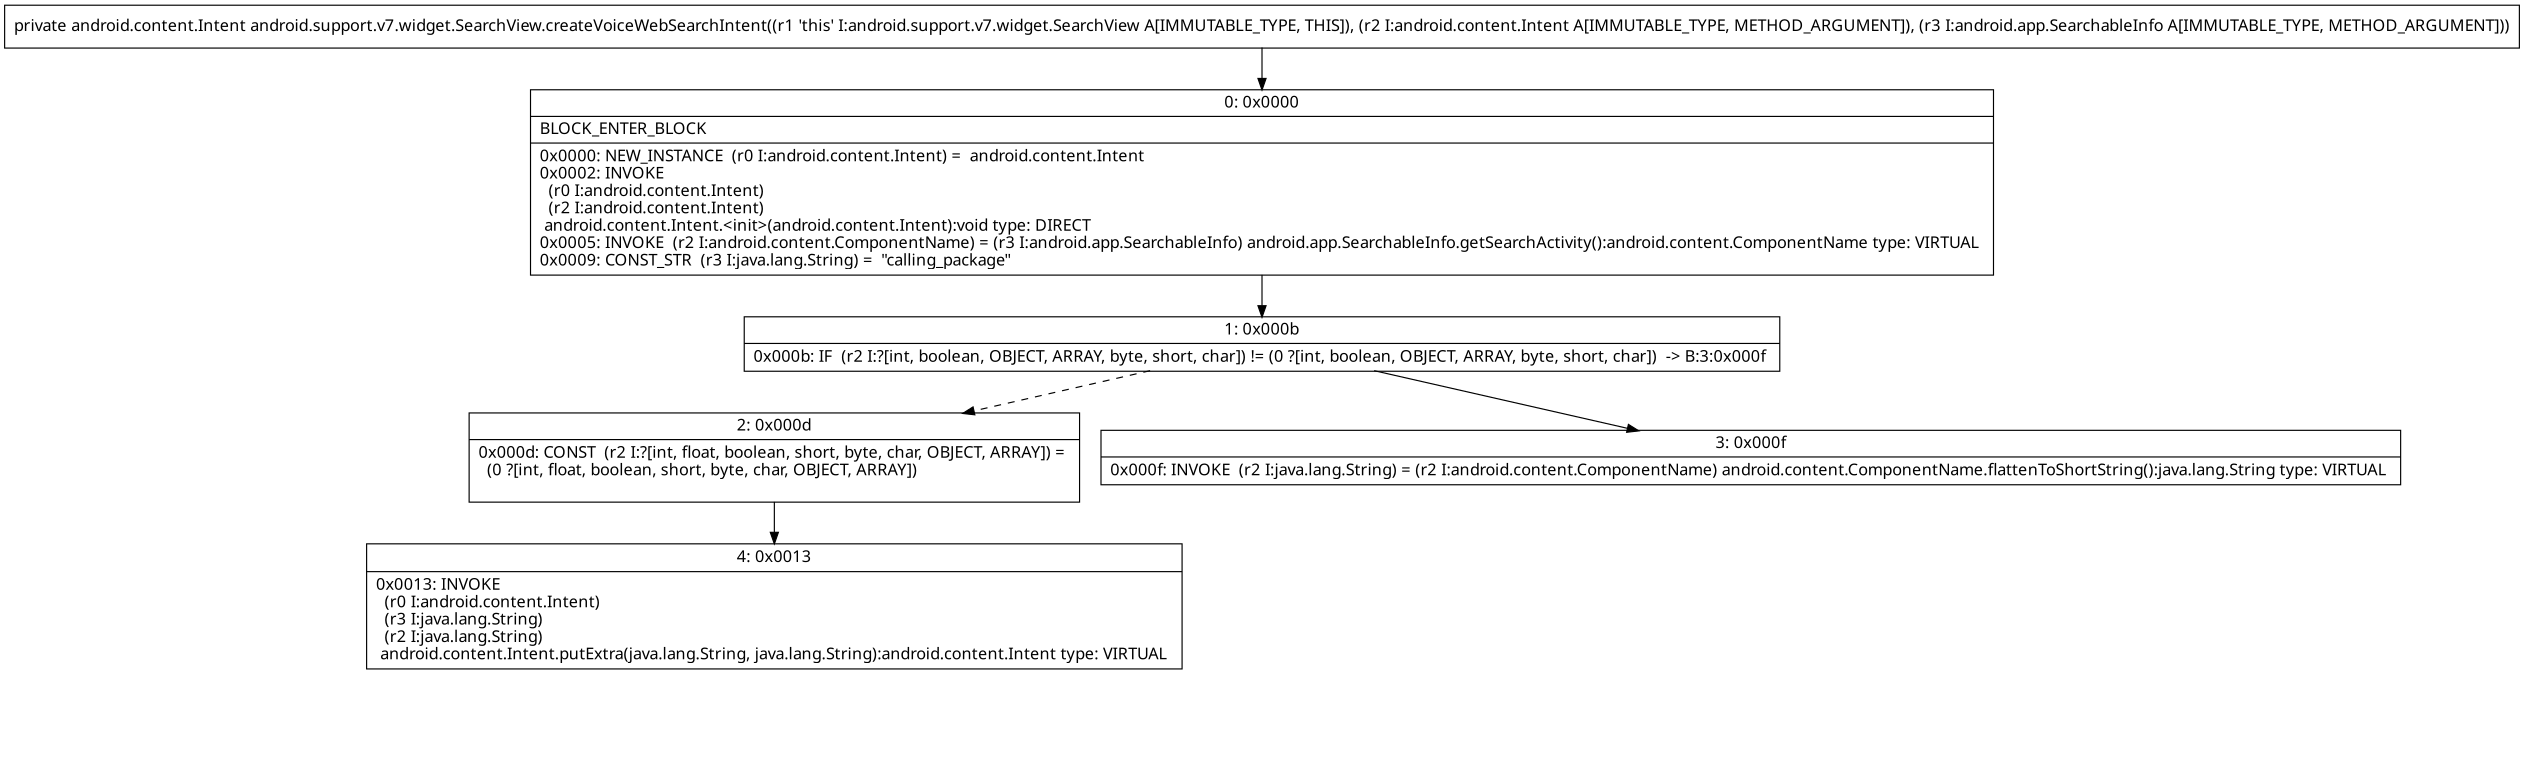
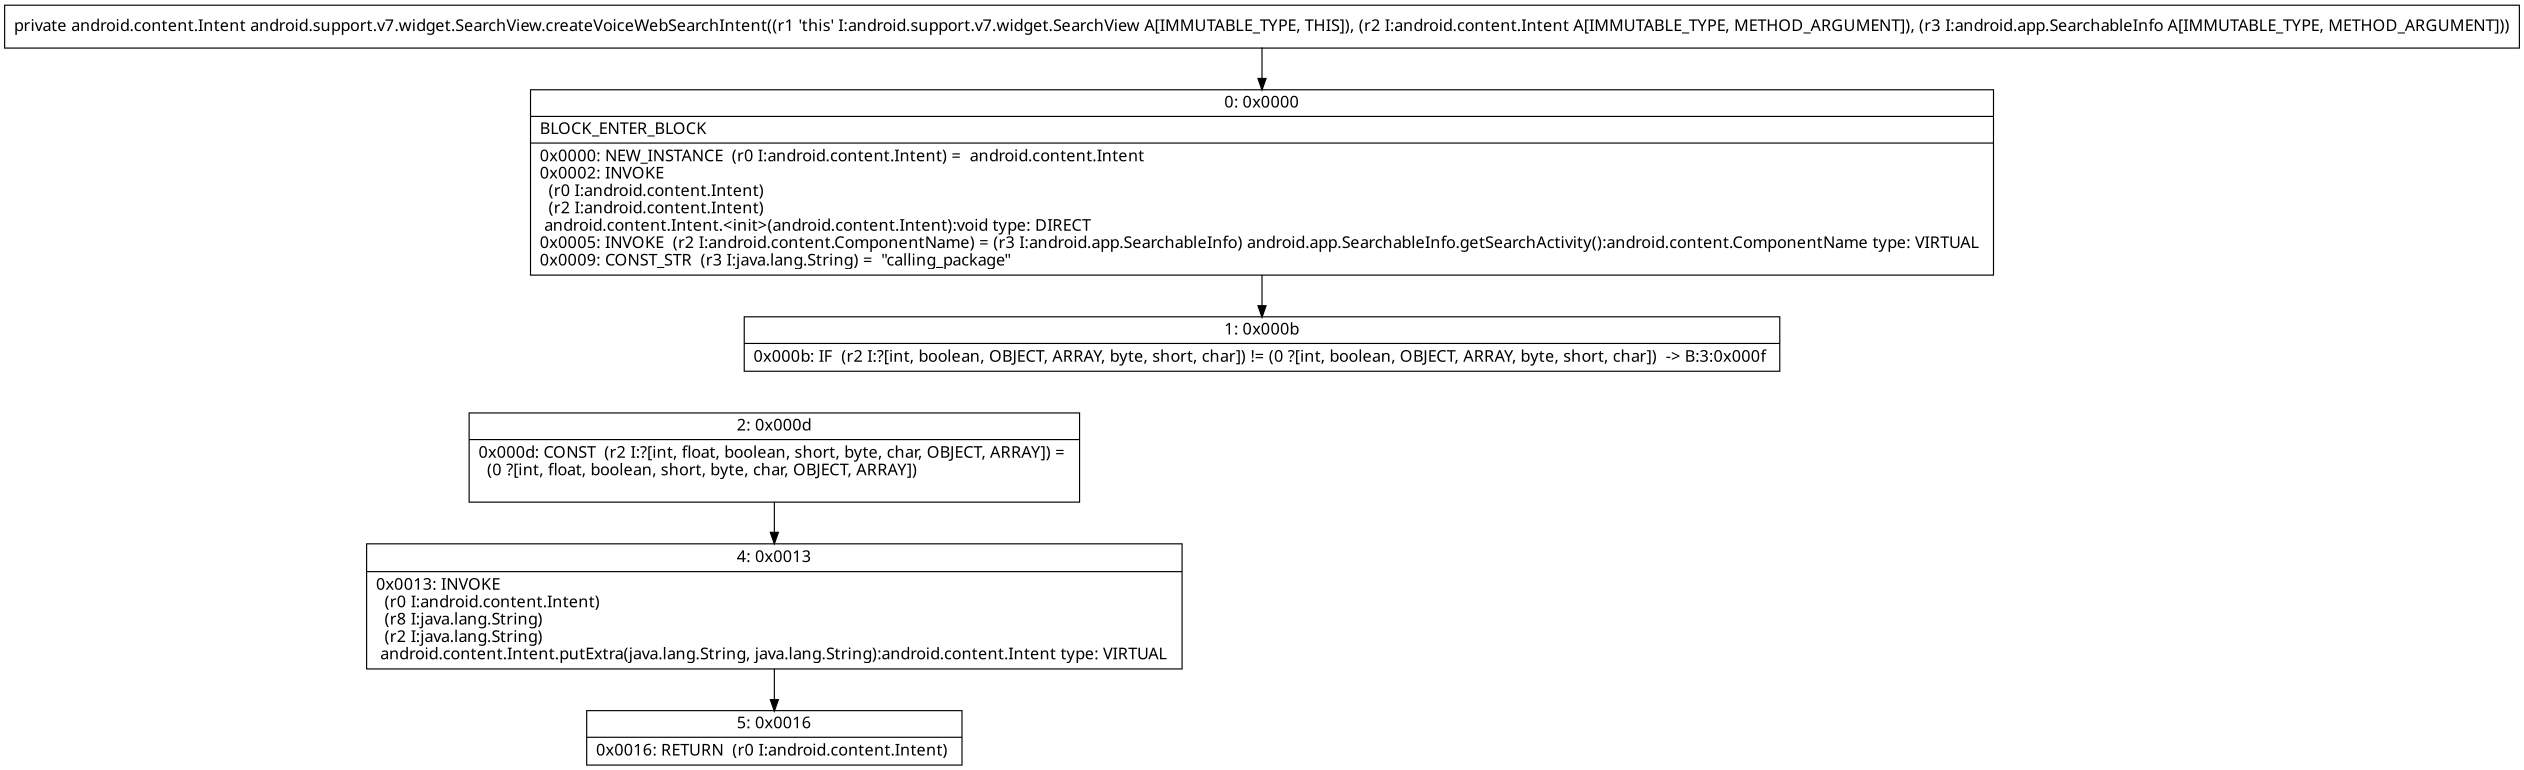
(1062, 391) -> none
(1751, 458) -> none
(460, 620) -> (460, 620)
none -> (774, 738)
